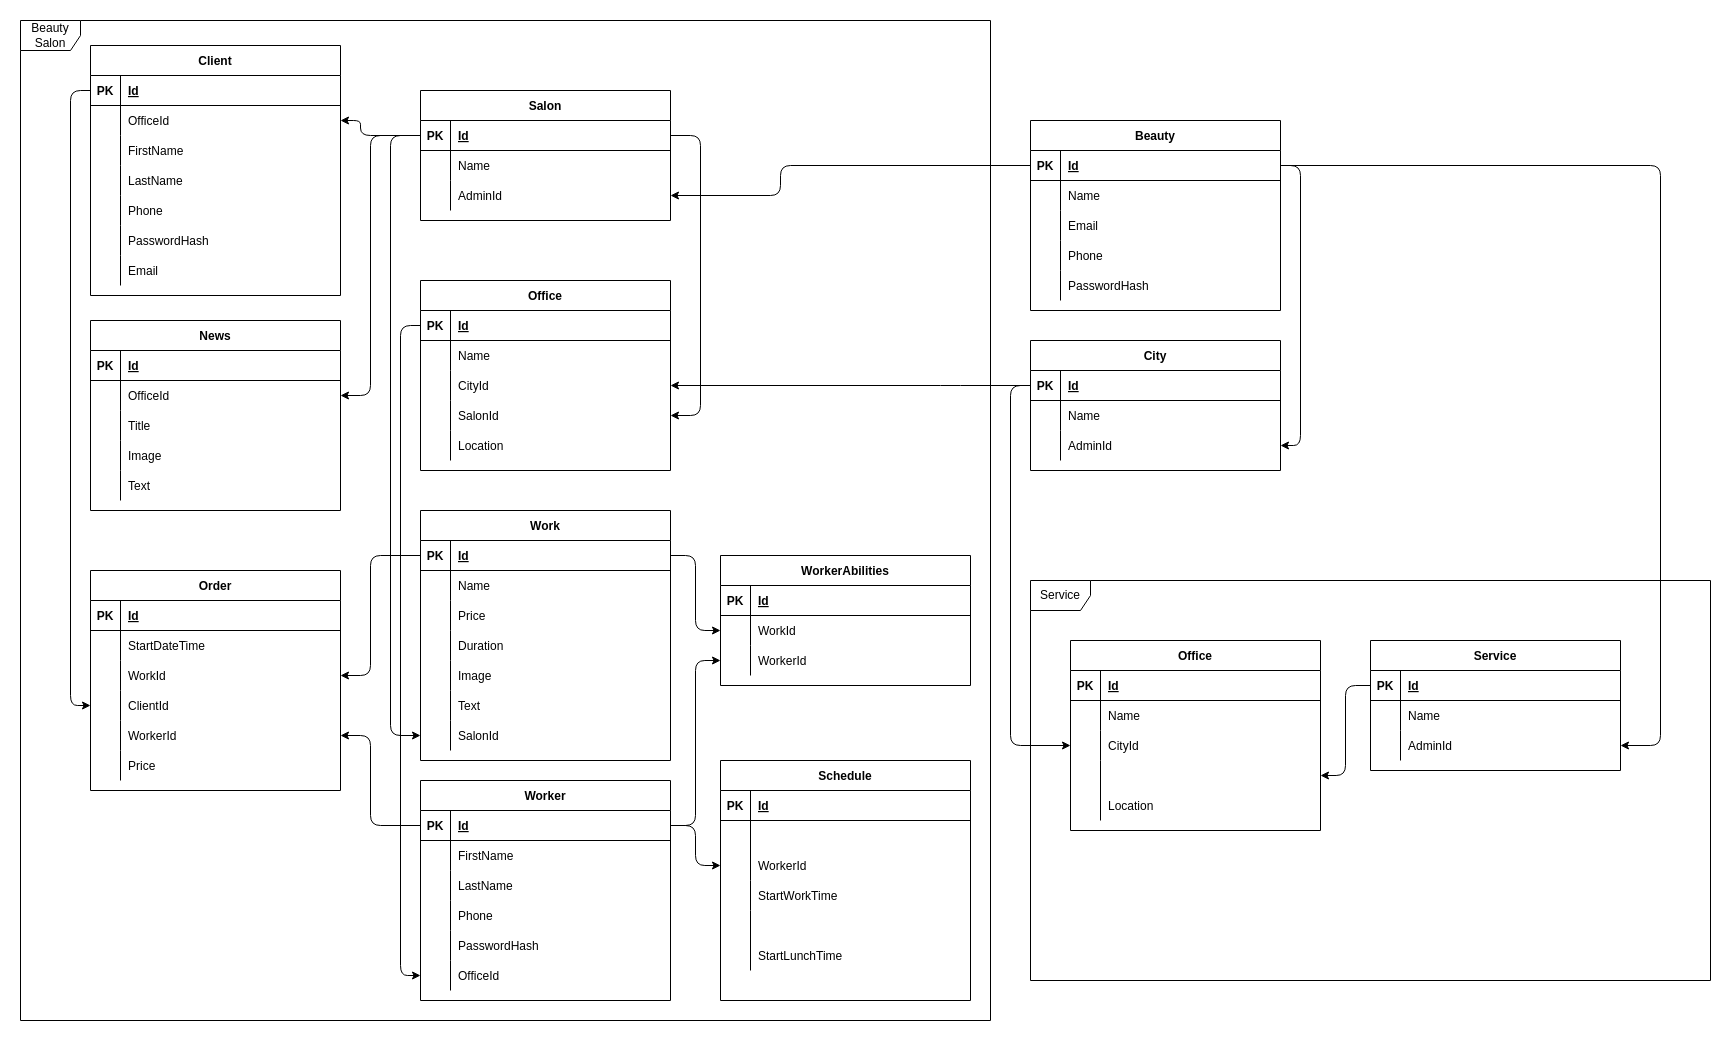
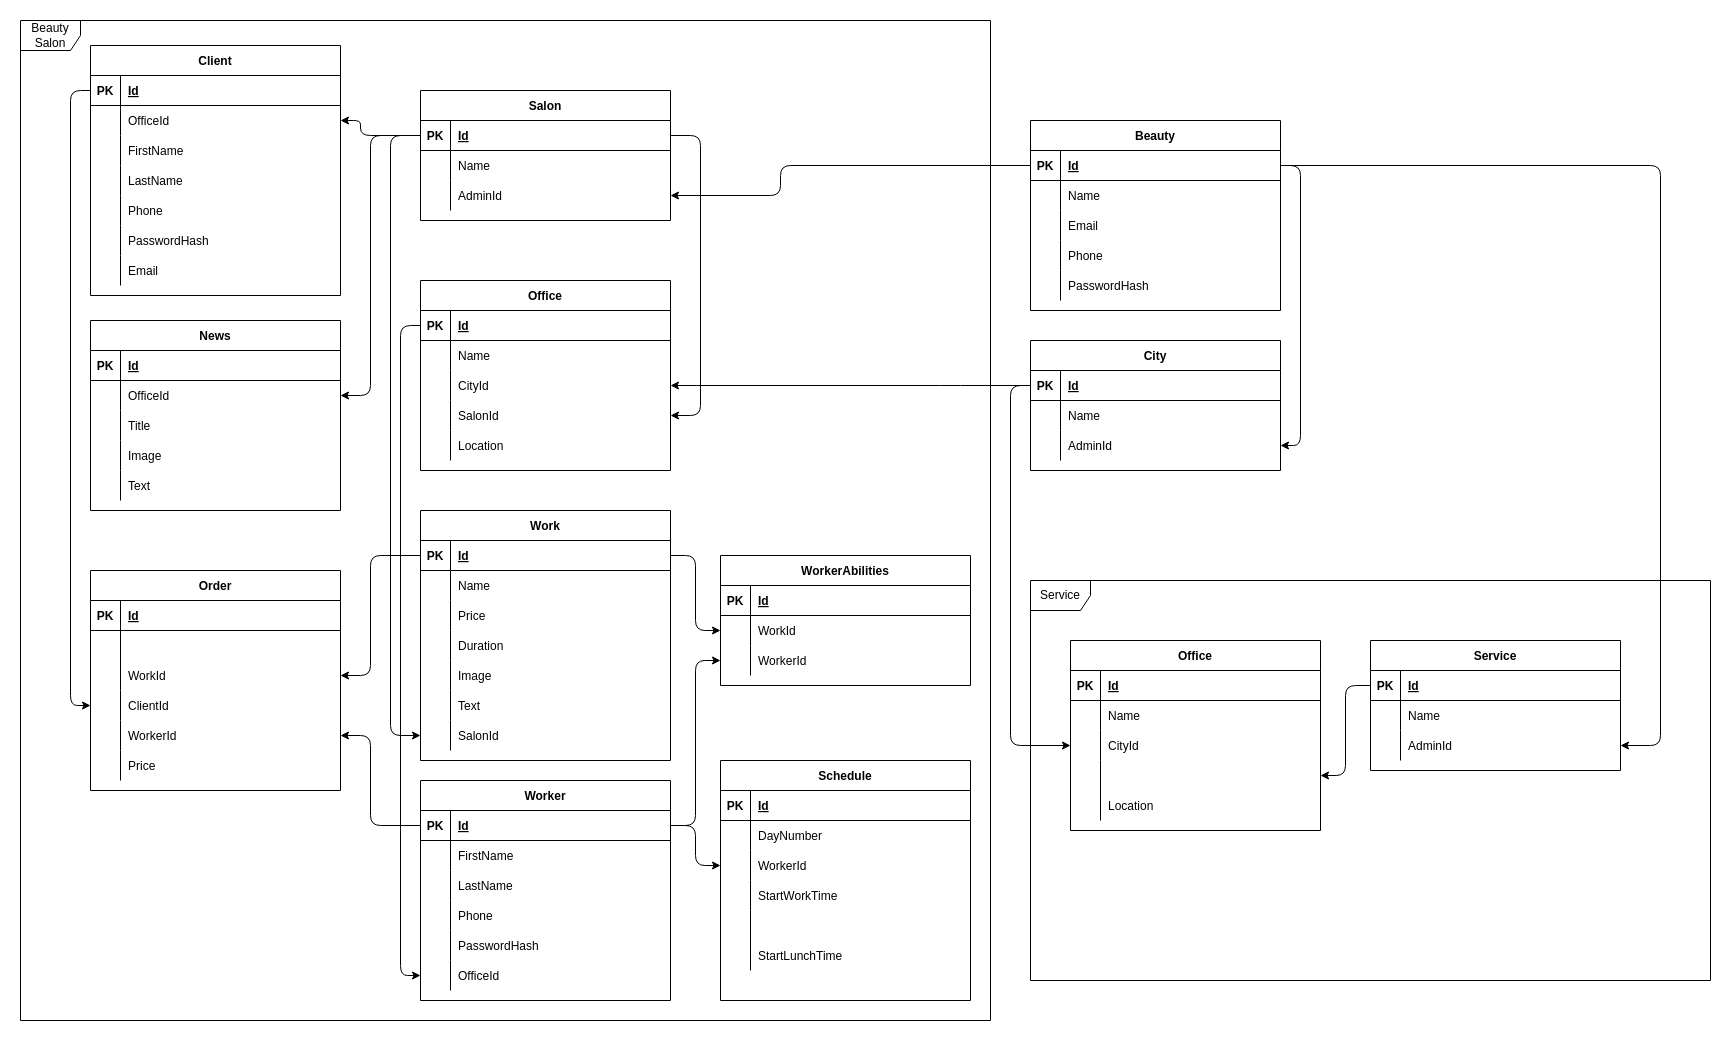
(231, 646) -> none
none -> (861, 836)
